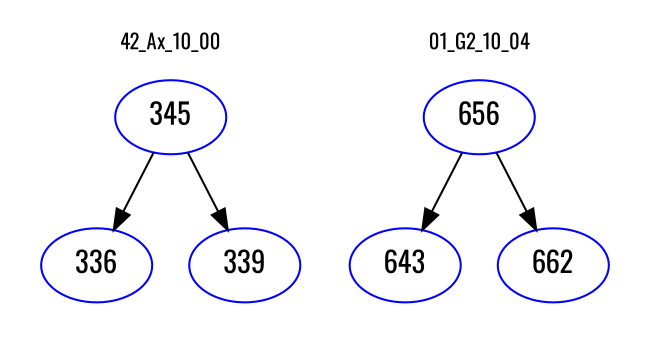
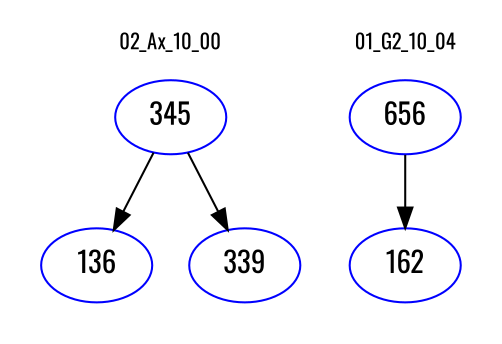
(171, 44) -> (171, 44)
(97, 265) -> (97, 265)
(405, 265) -> none
(553, 265) -> (405, 265)
